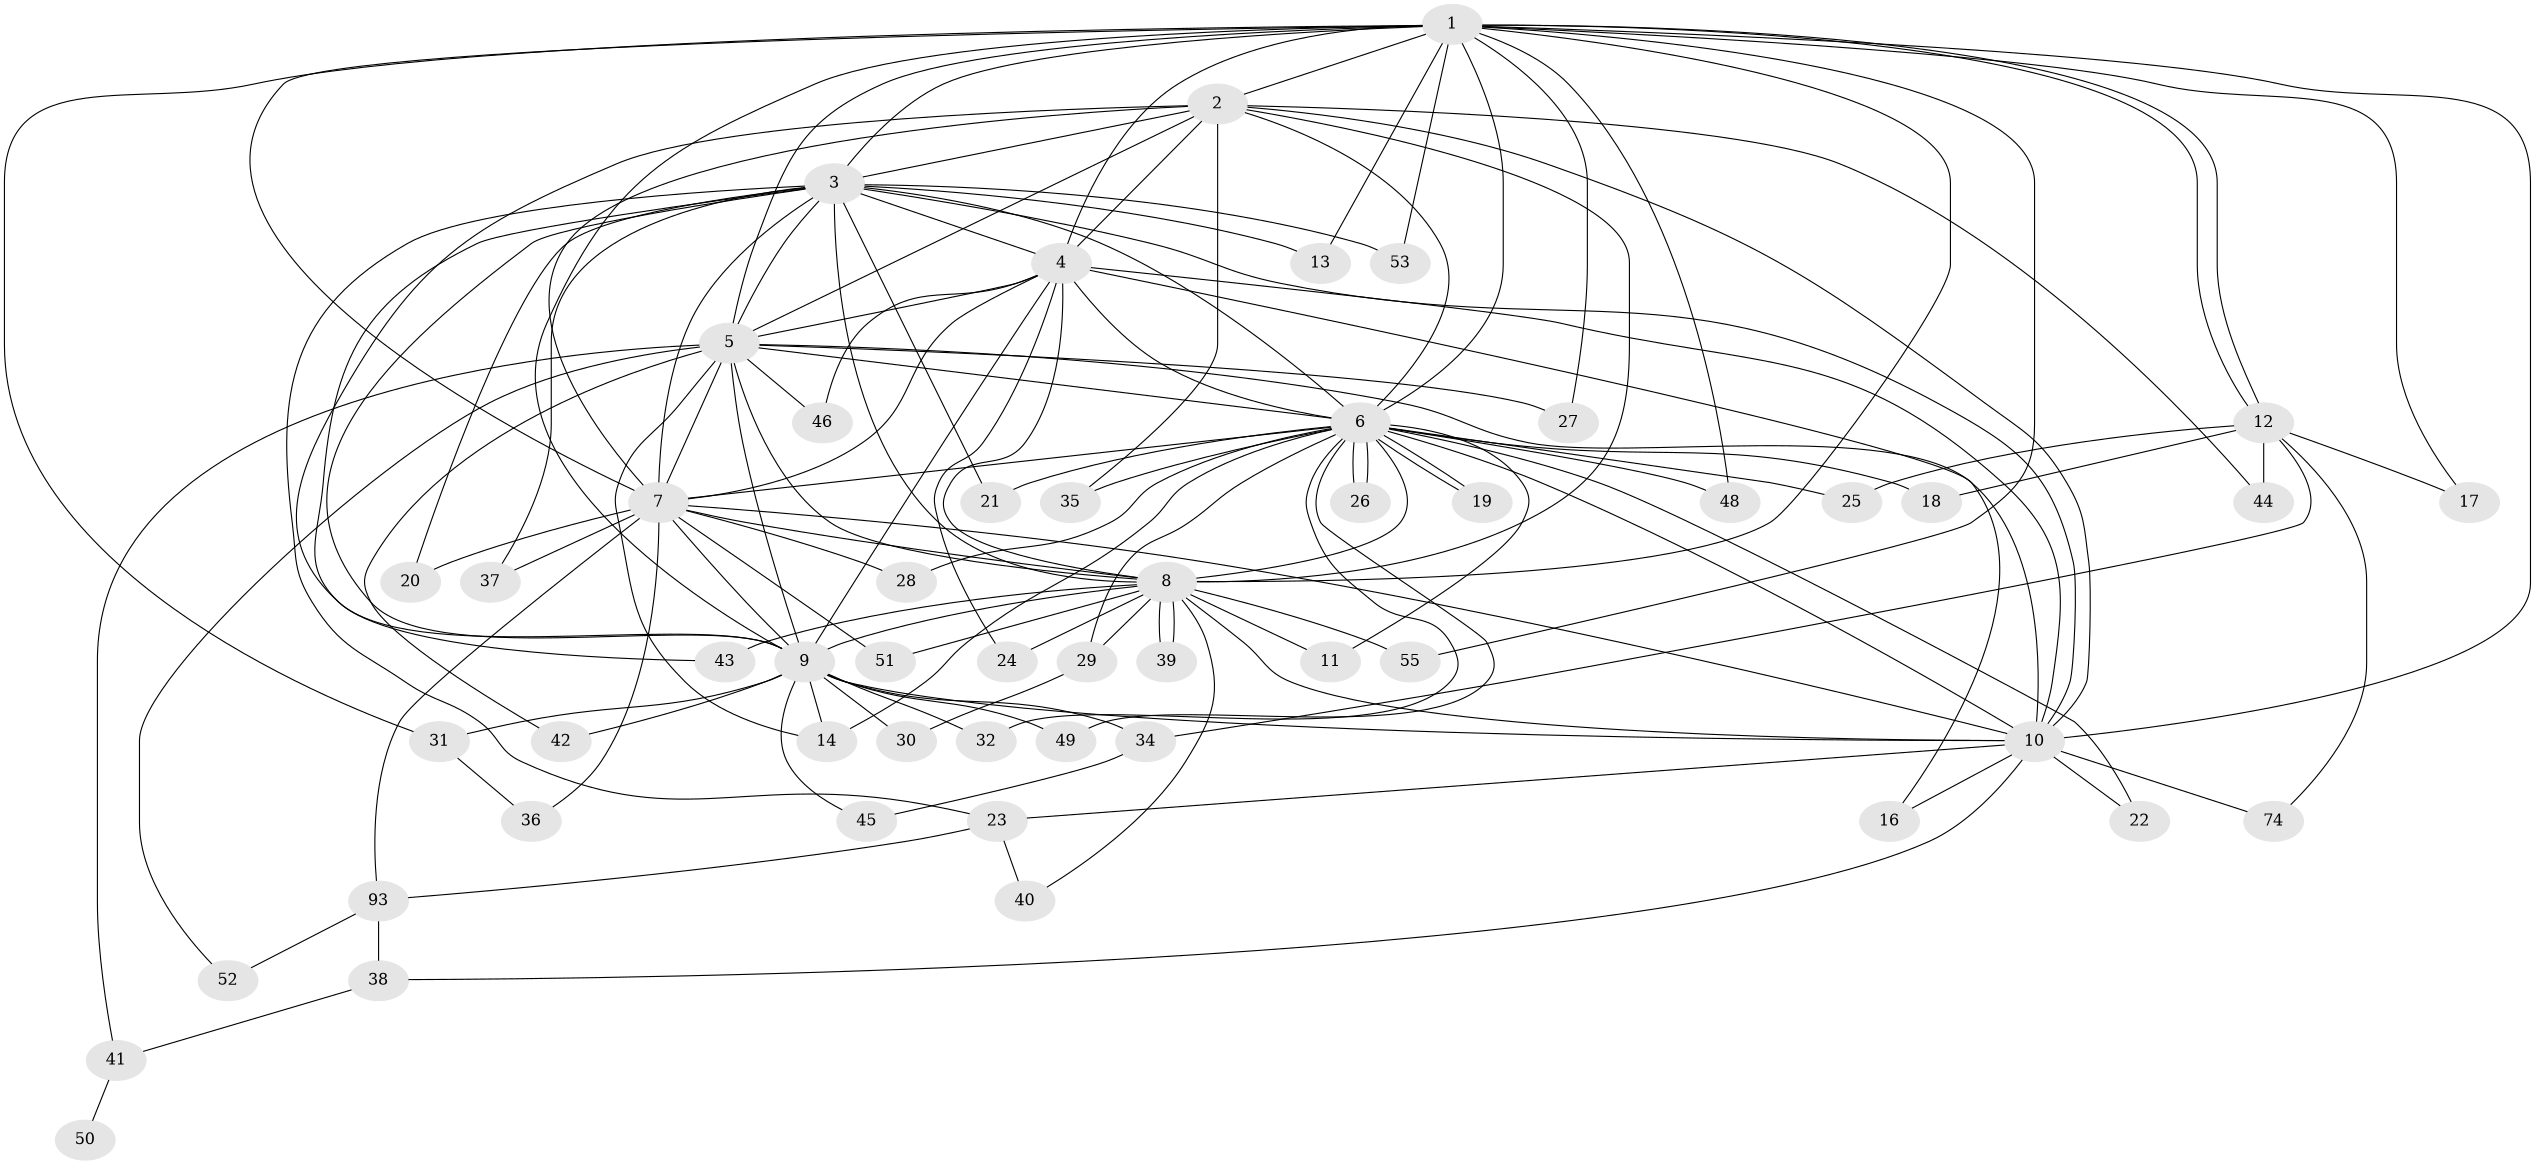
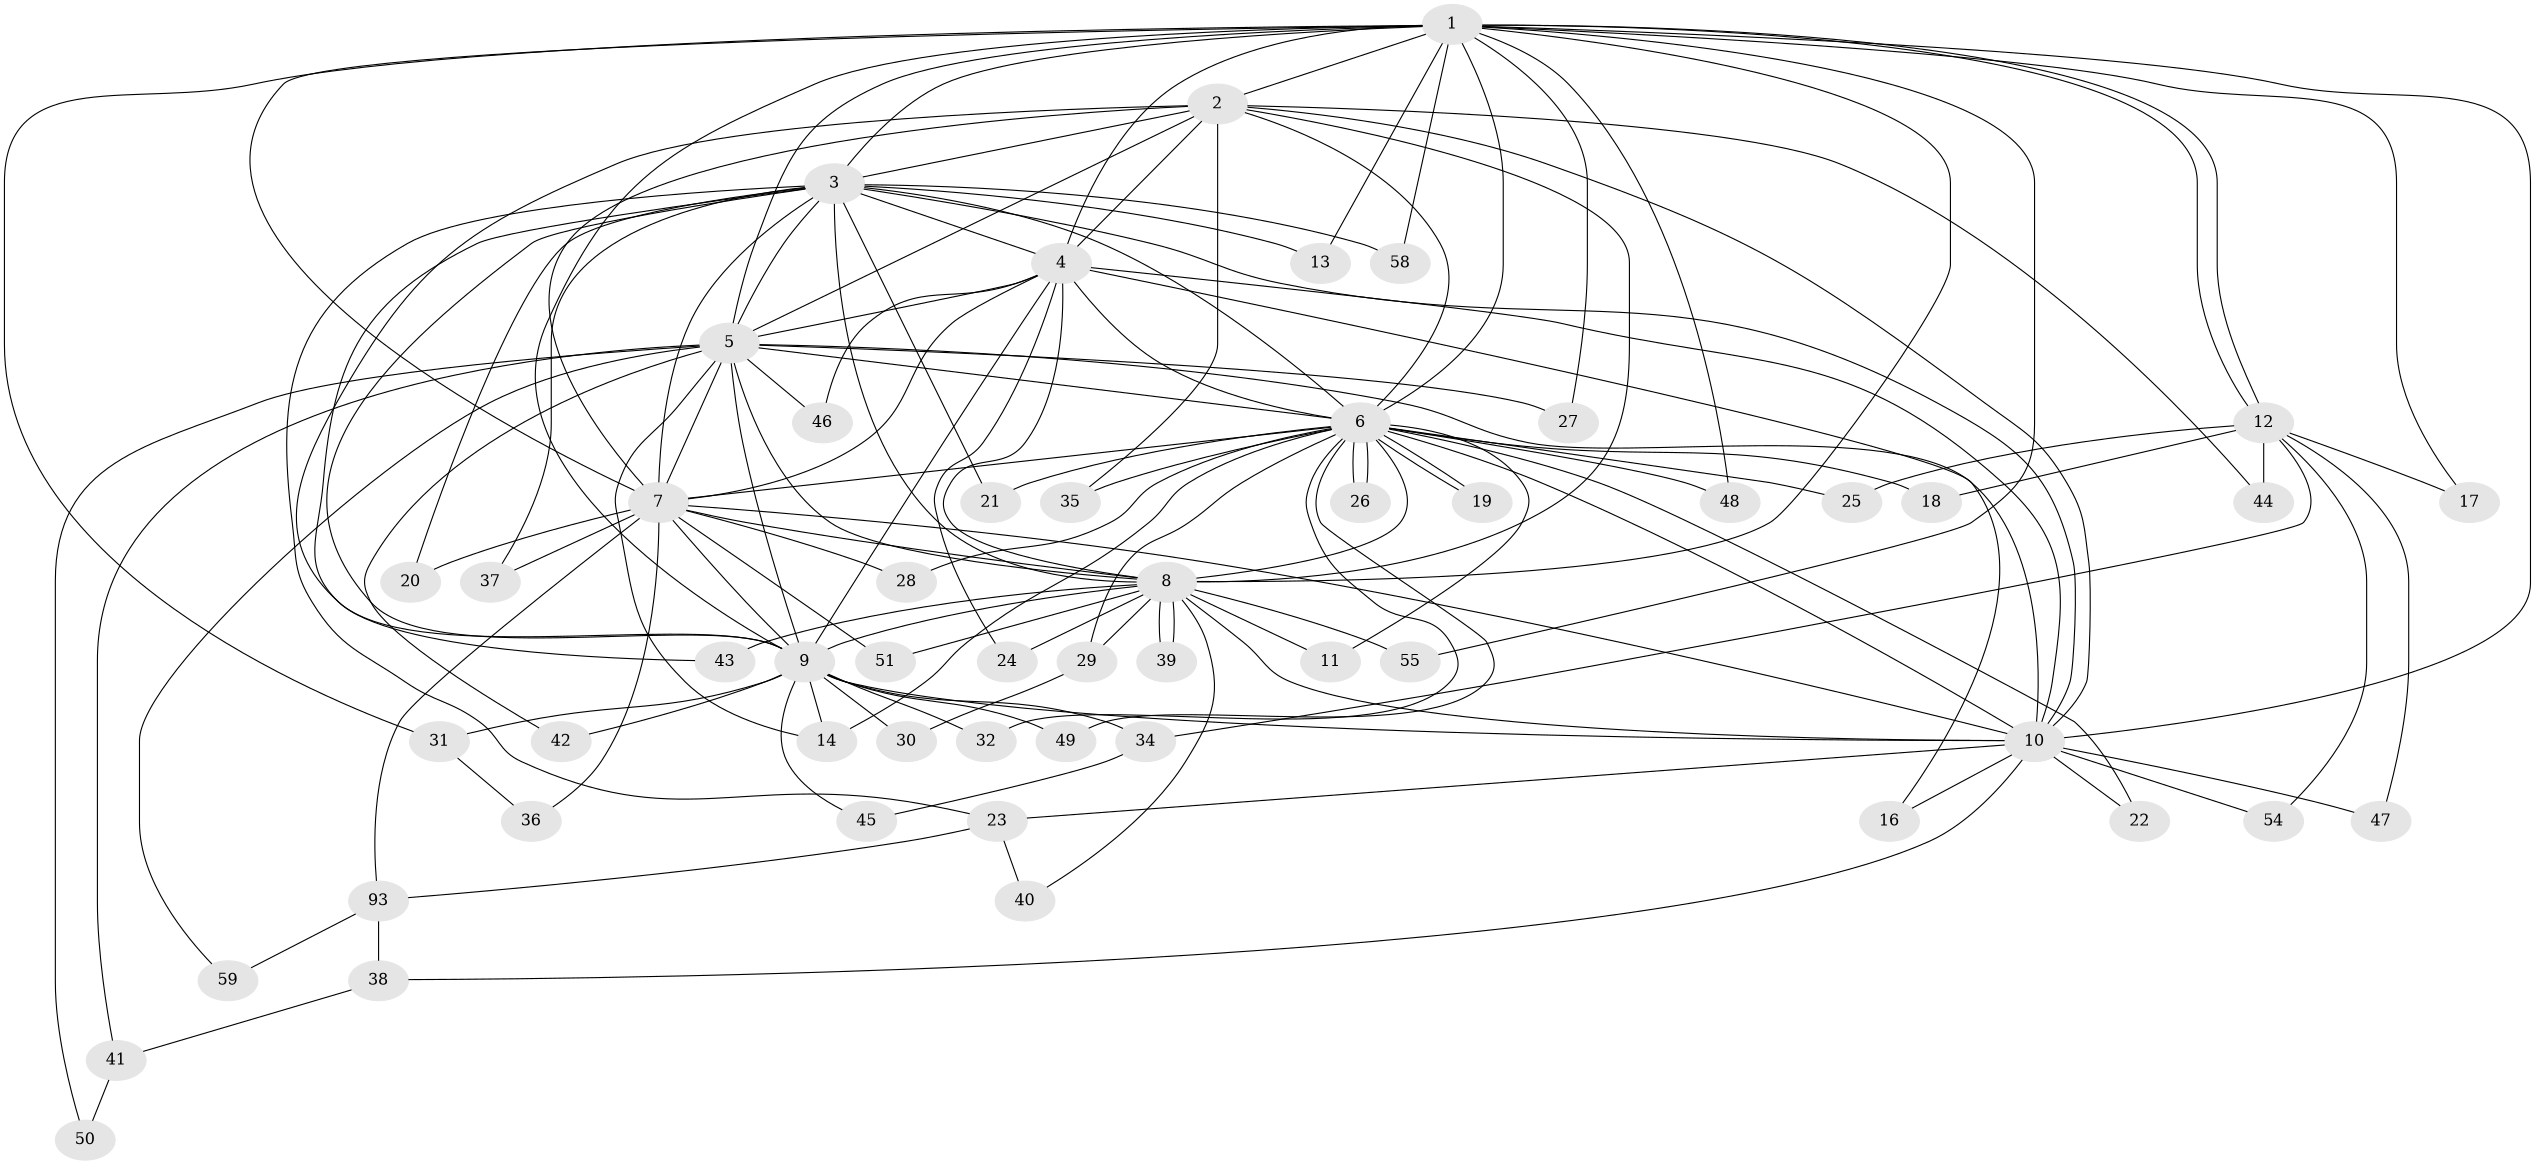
(1400, 263) -> (1400, 263)
none -> (86, 489)
(2274, 821) -> (2274, 821)
none -> (2381, 821)
(228, 981) -> (228, 981)
